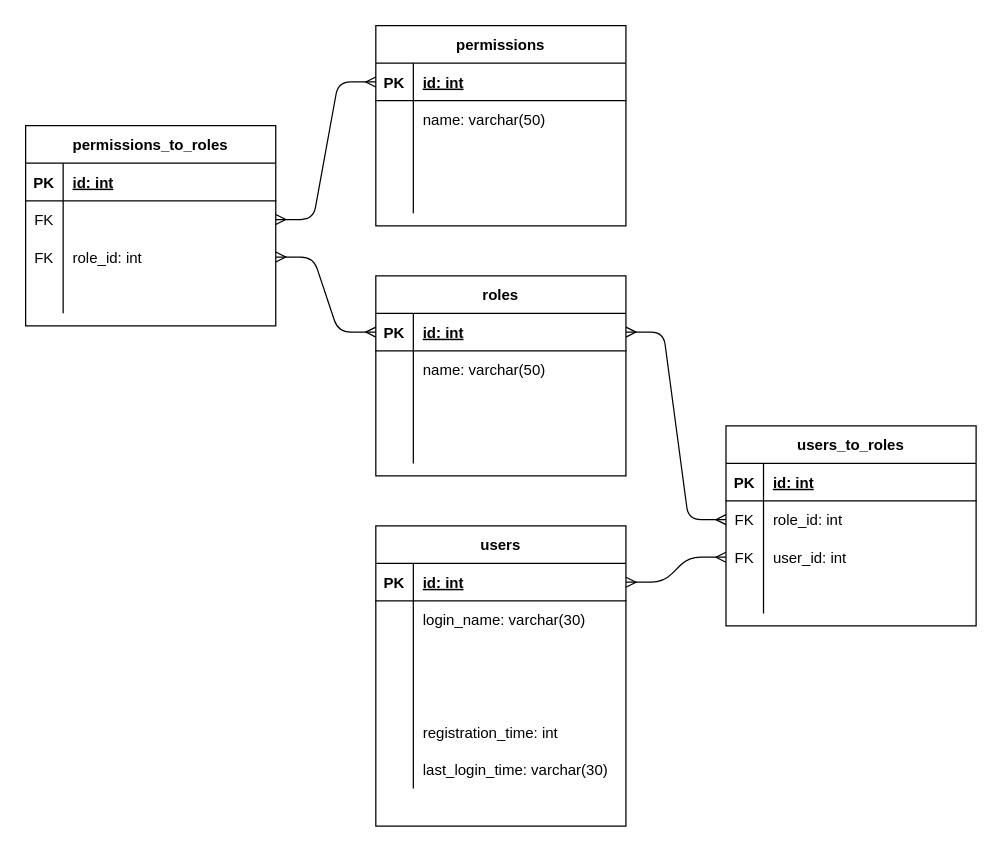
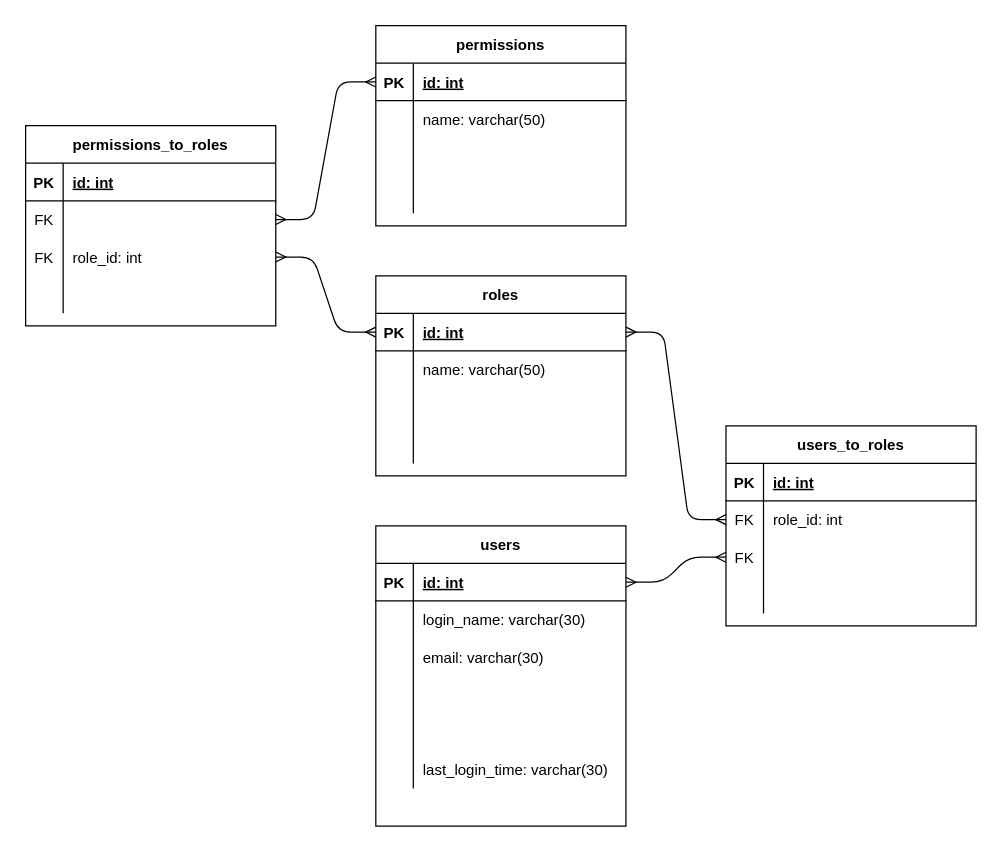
(869, 557) -> none
none -> (519, 657)
(519, 732) -> none
